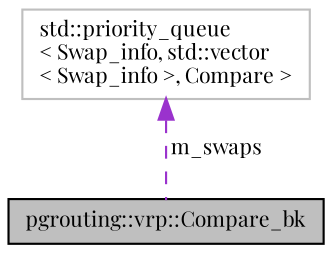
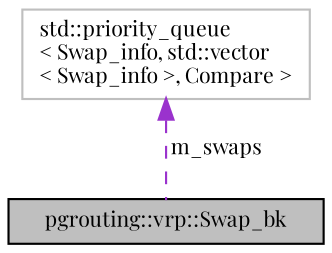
(166, 221) -> (166, 221)
